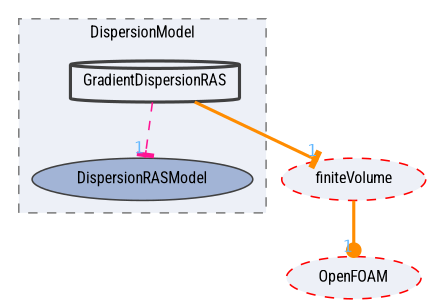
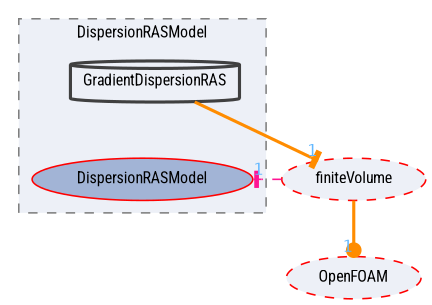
(142, 34) -> (142, 34)
(149, 126) -> (276, 179)
(142, 179) -> (142, 179)
